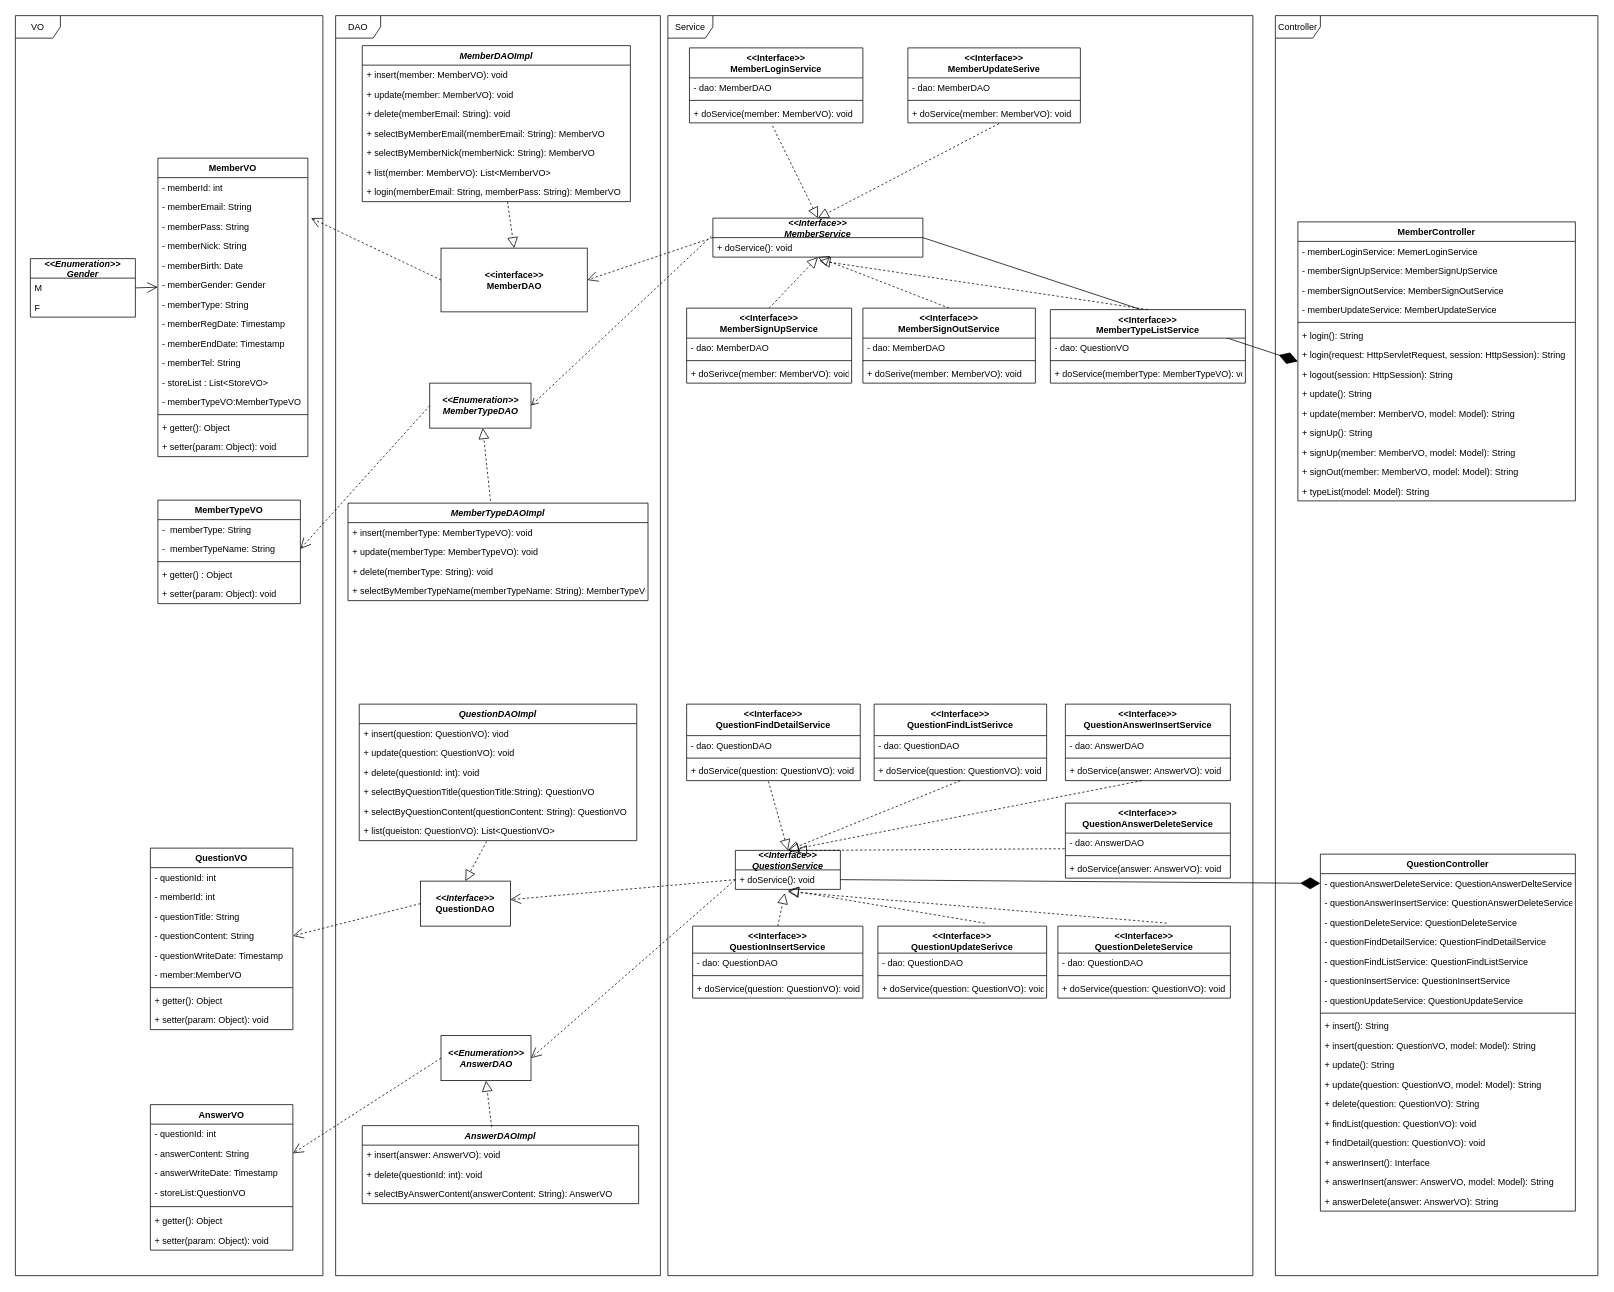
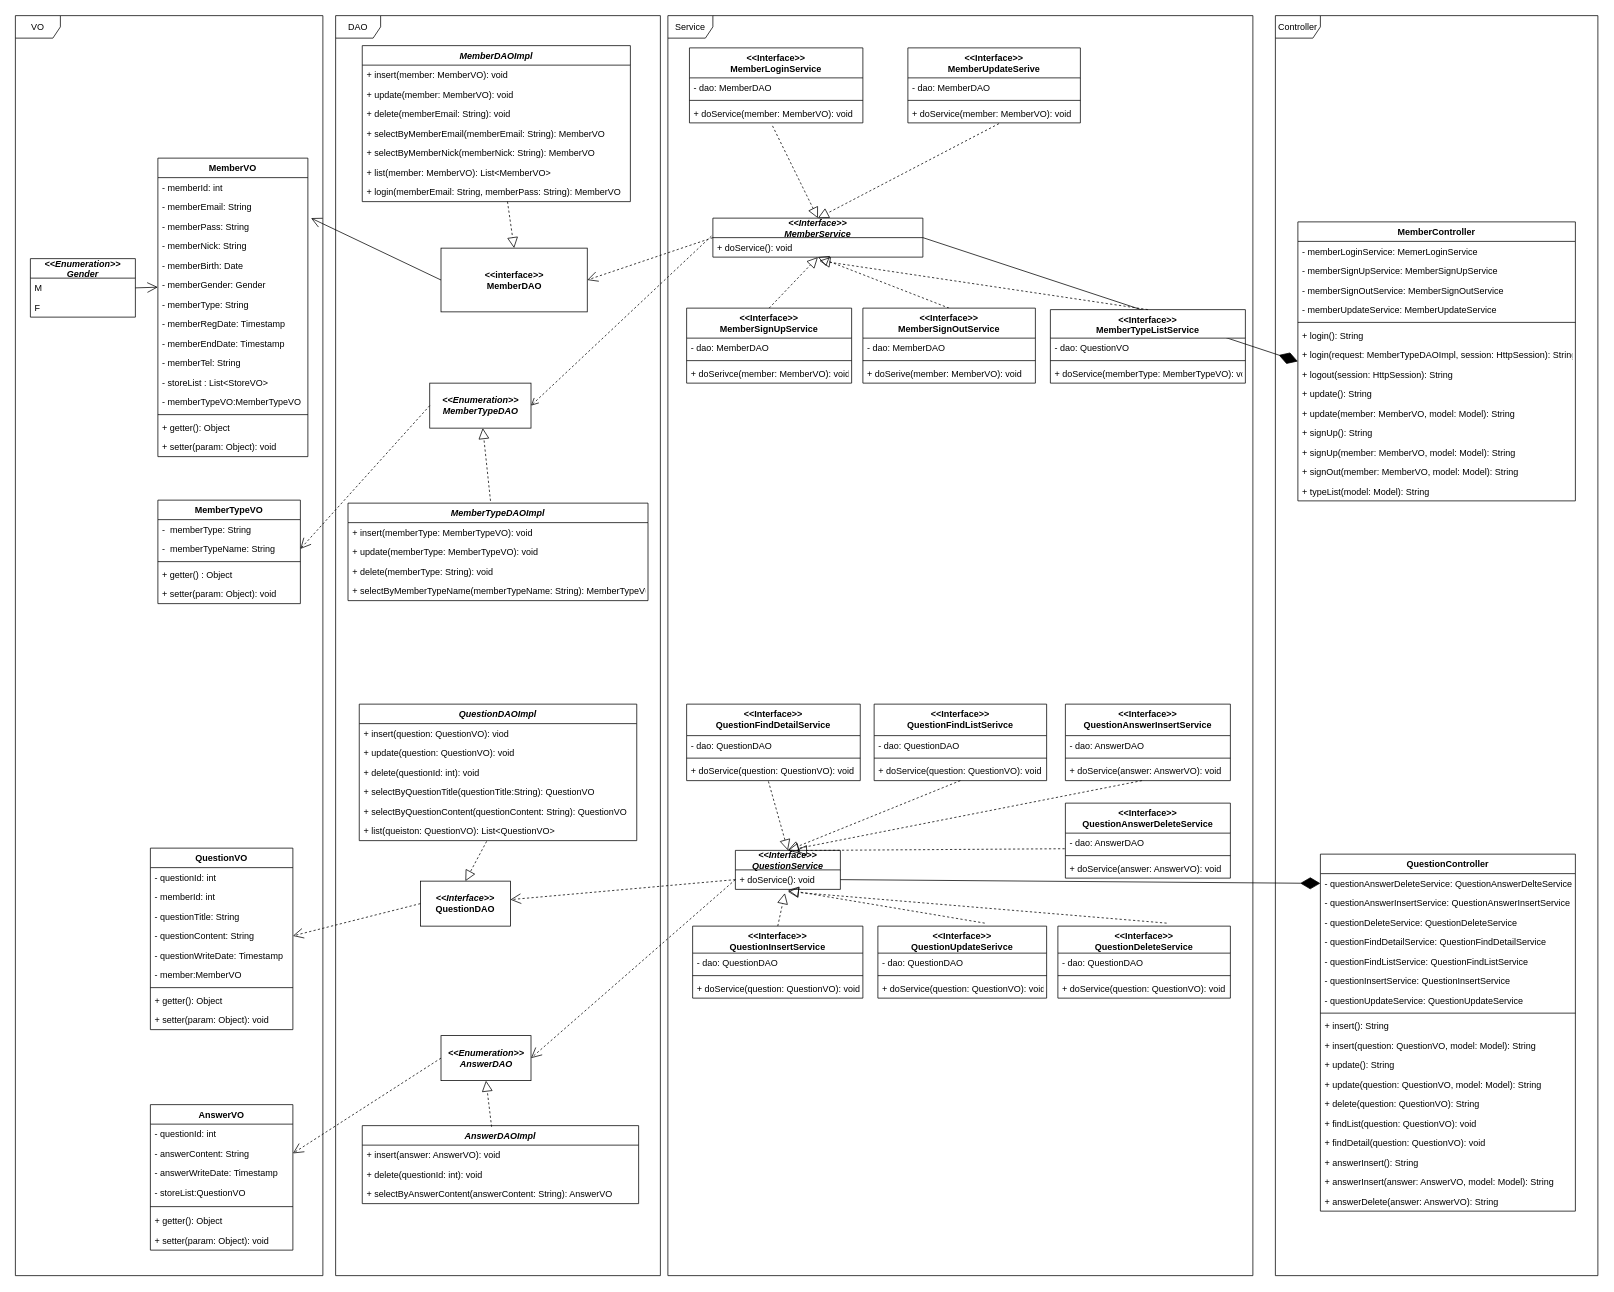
(377, 249) -> (377, 249)
(1451, 355) -> (1448, 355)
(1461, 903) -> (1462, 903)
(1389, 1163) -> (1380, 1163)
